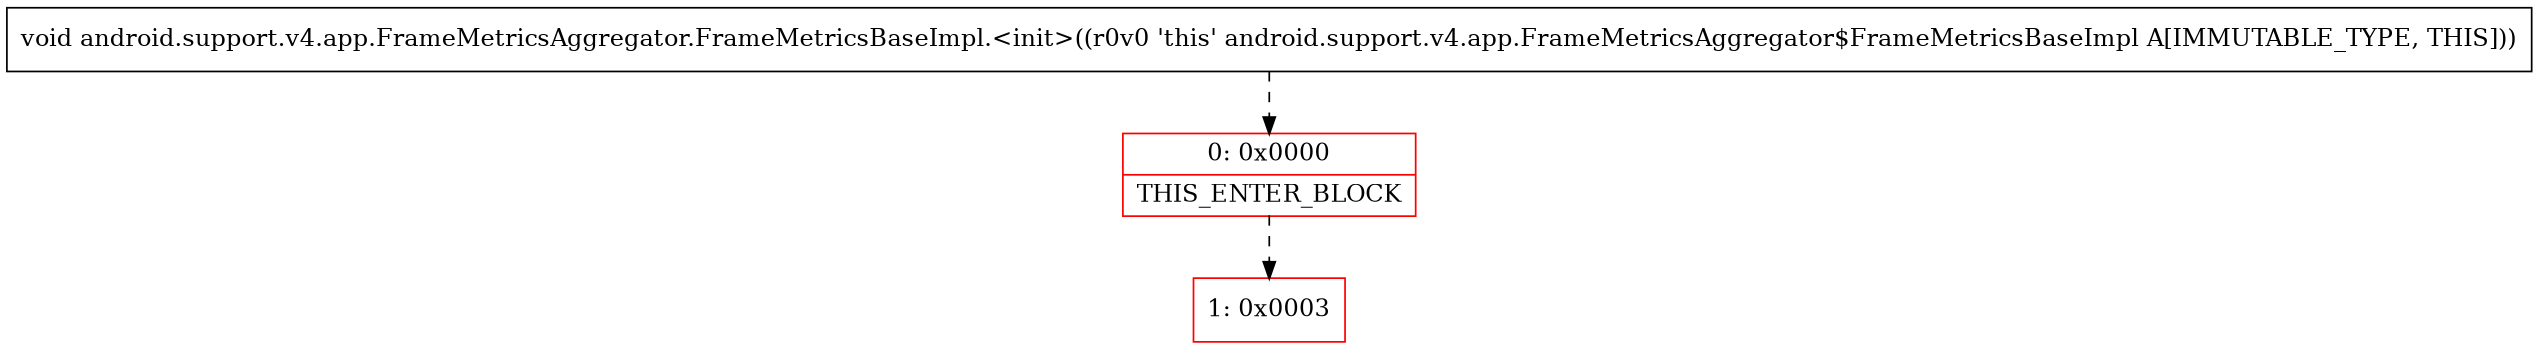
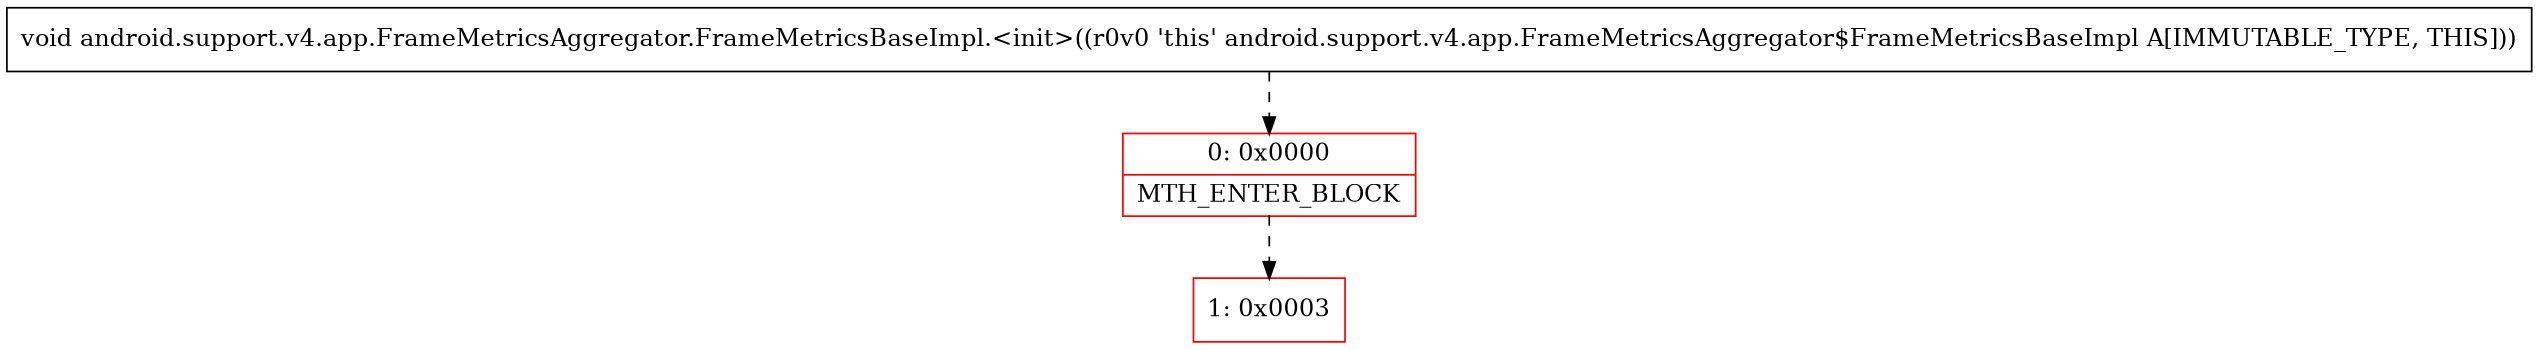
(1269, 195) -> (1269, 195)
